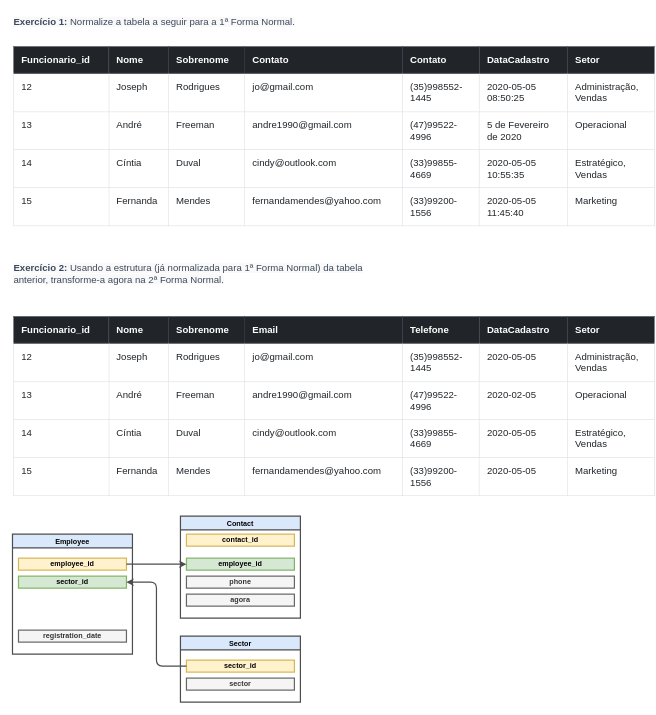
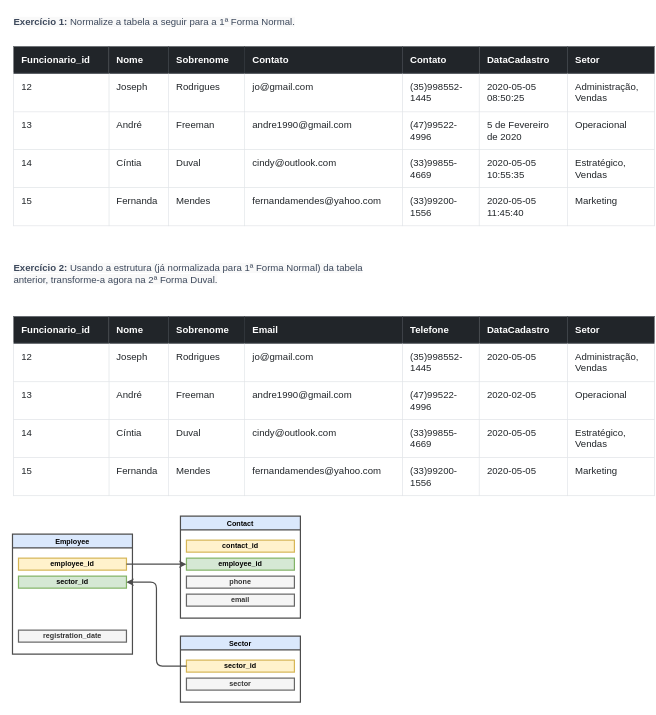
(193, 271) -> (193, 271)
(240, 540) -> (240, 546)
(240, 600) -> (240, 600)
